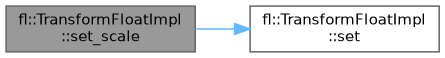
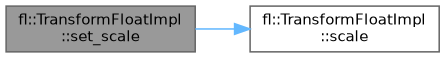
(345, 29) -> (345, 29)
